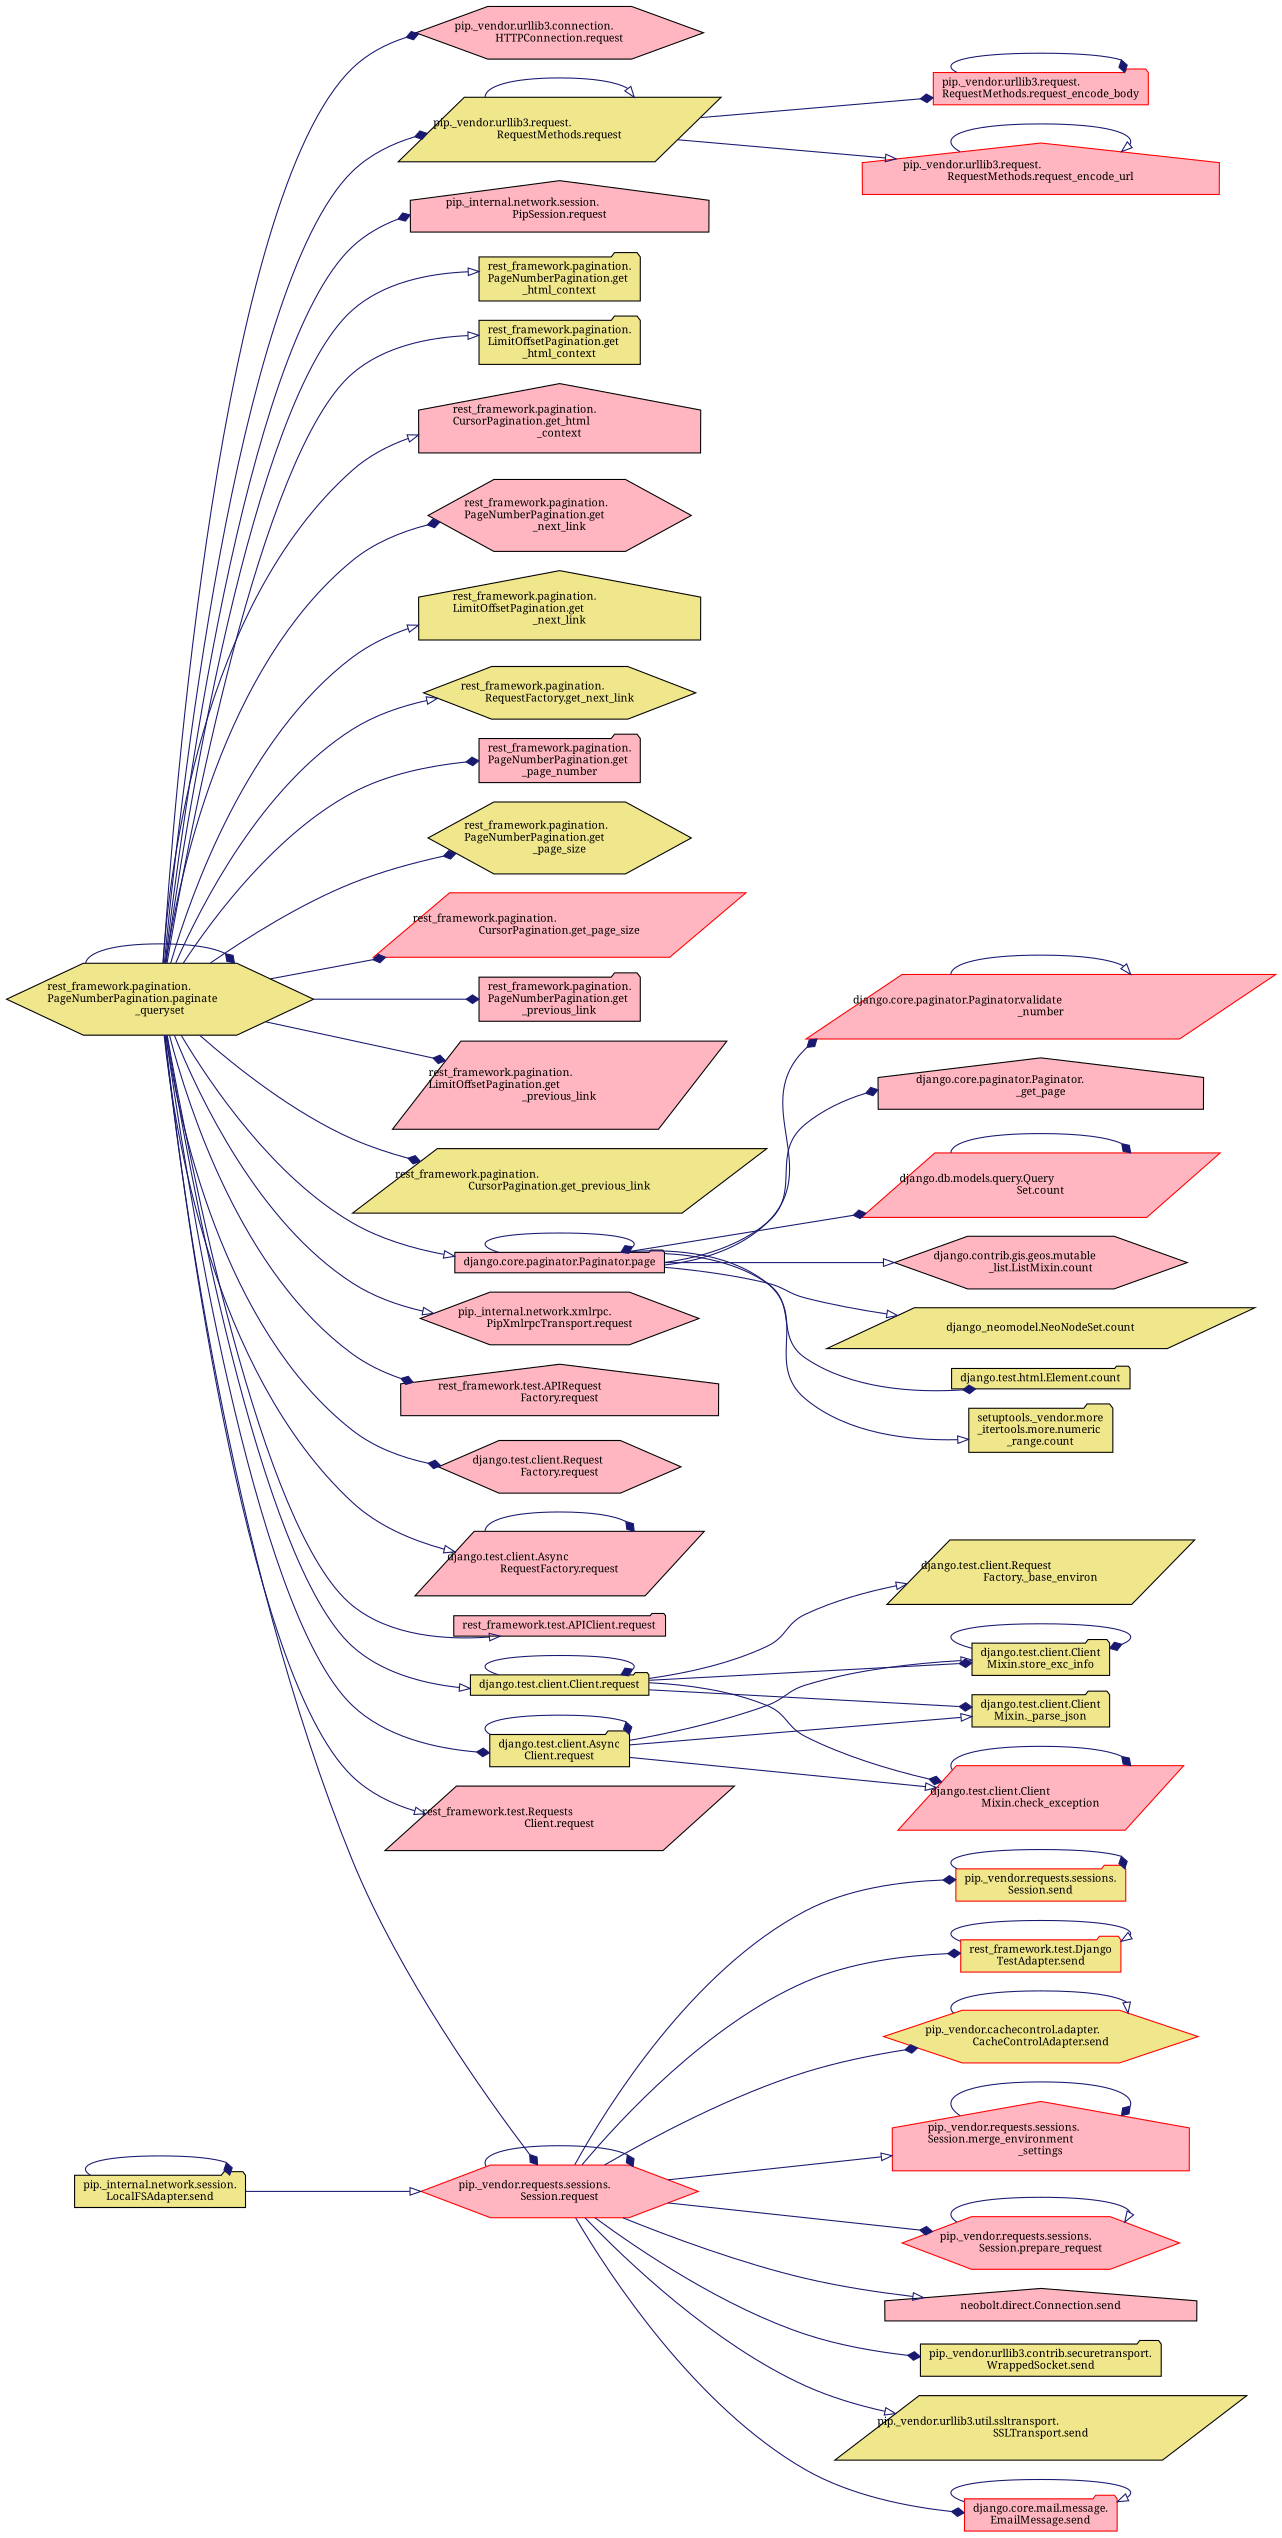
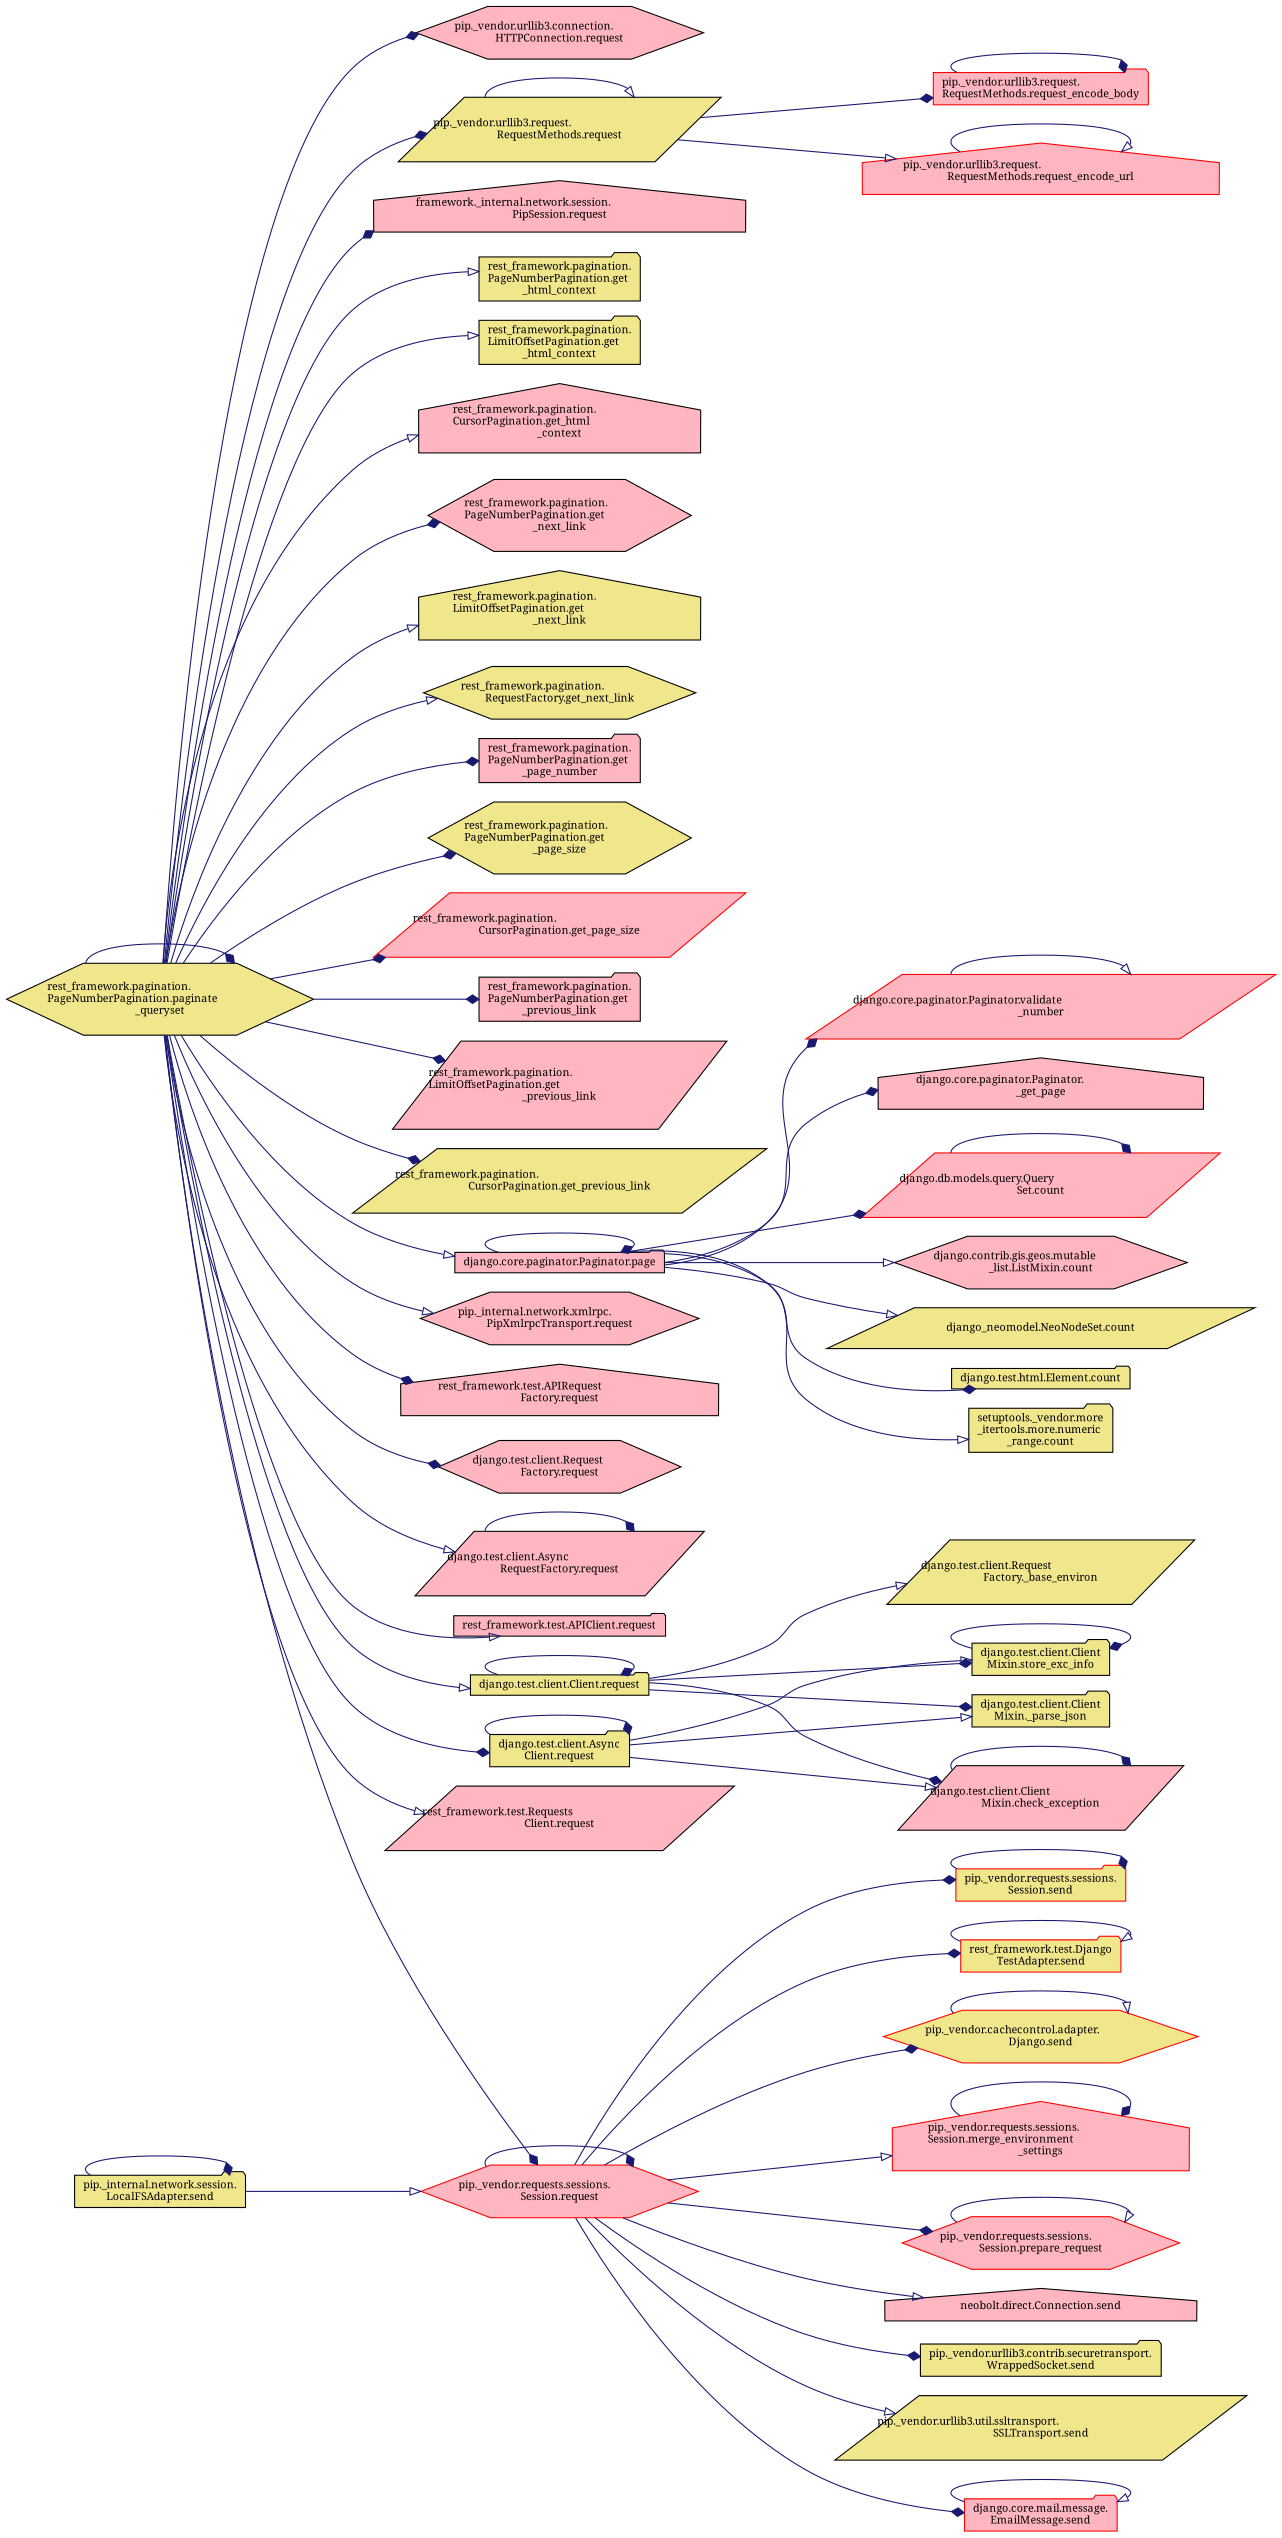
(560, 209) -> (560, 209)
(1041, 1798) -> (1041, 1798)
(1041, 2037) -> (1041, 2037)
